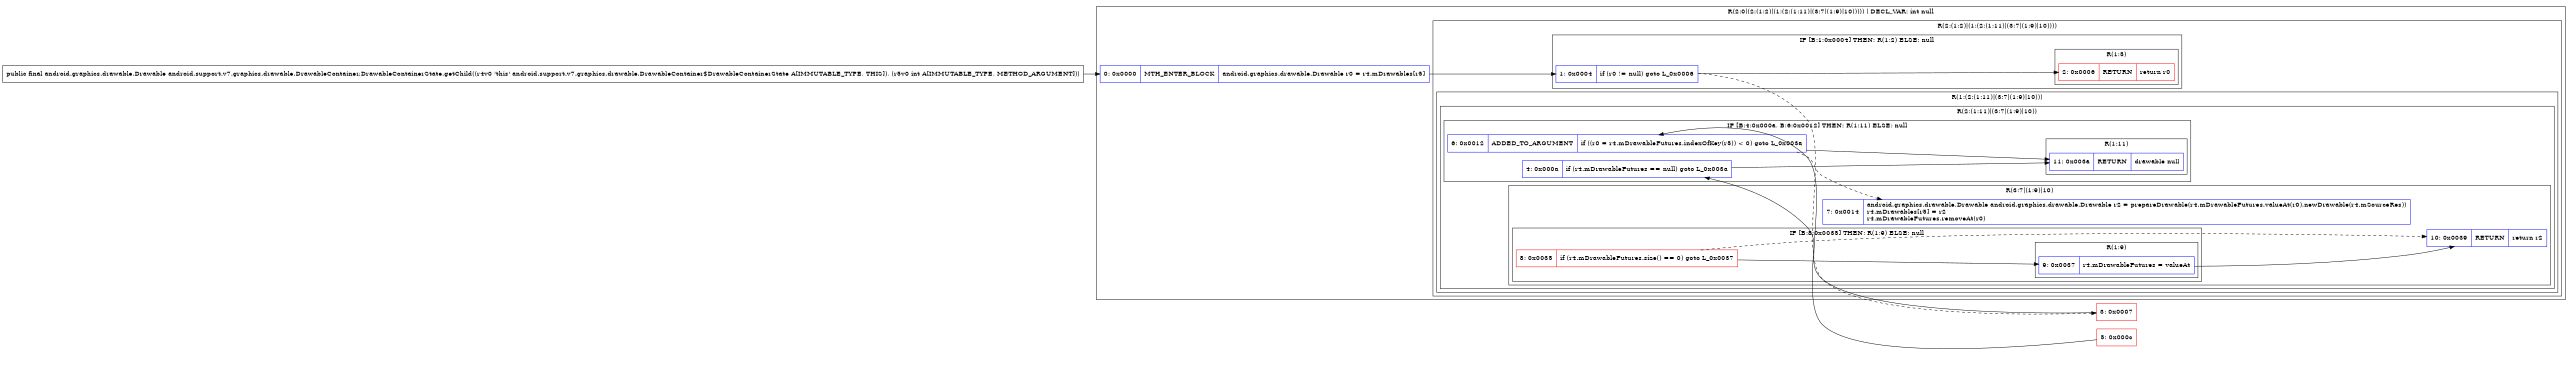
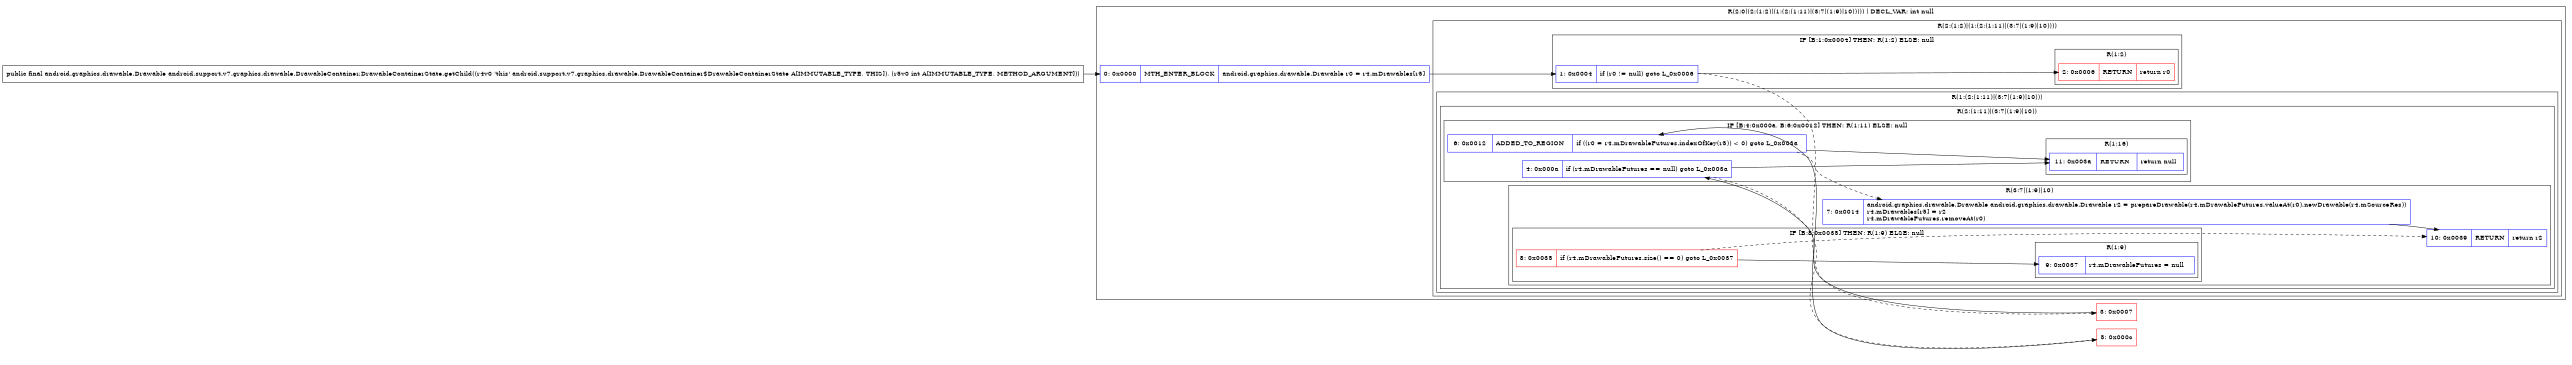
(2117, 54) -> (2117, 54)
(1533, 143) -> (1530, 143)
(2117, 144) -> (2117, 144)
(2157, 162) -> (2159, 162)
(2323, 262) -> (2412, 226)
(2137, 265) -> (2137, 265)
none -> (1851, 338)
